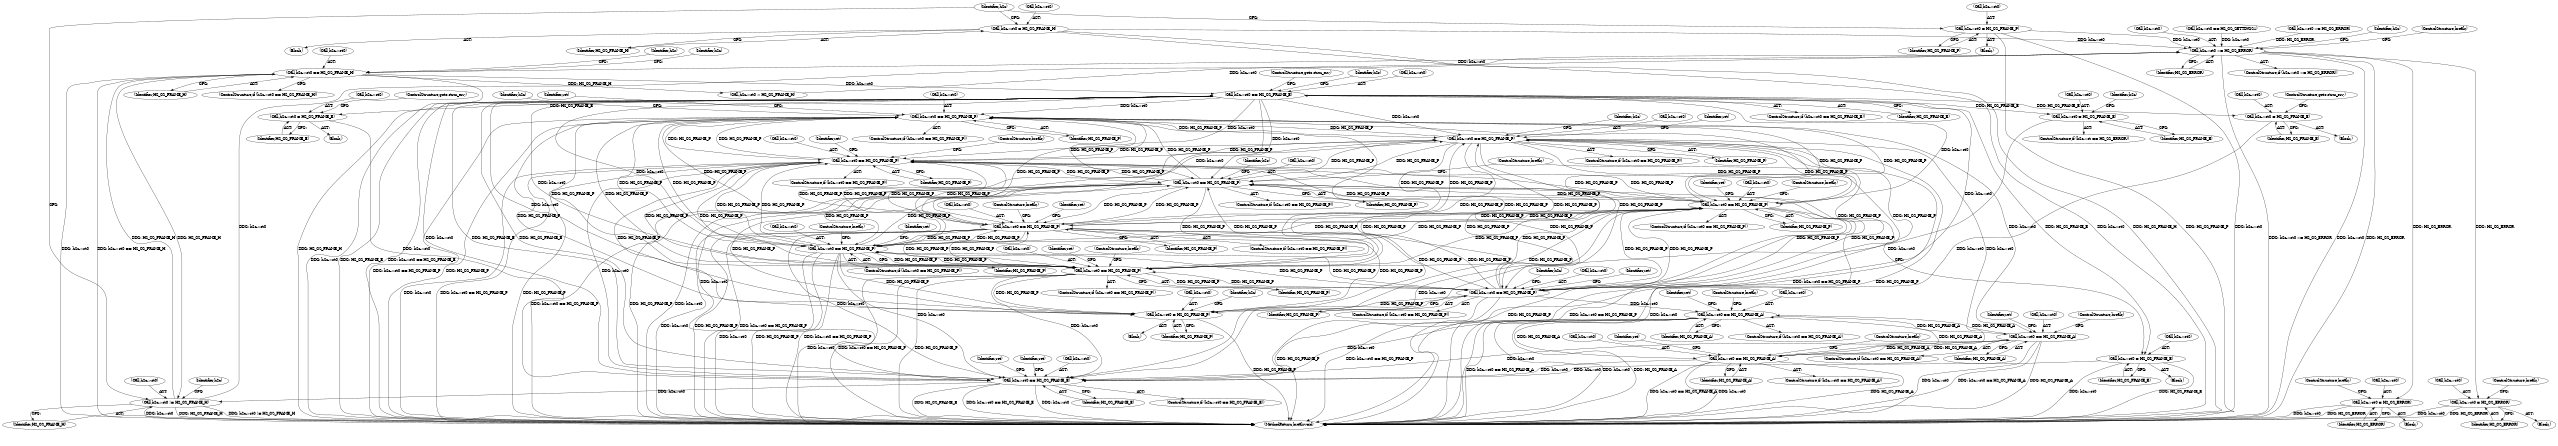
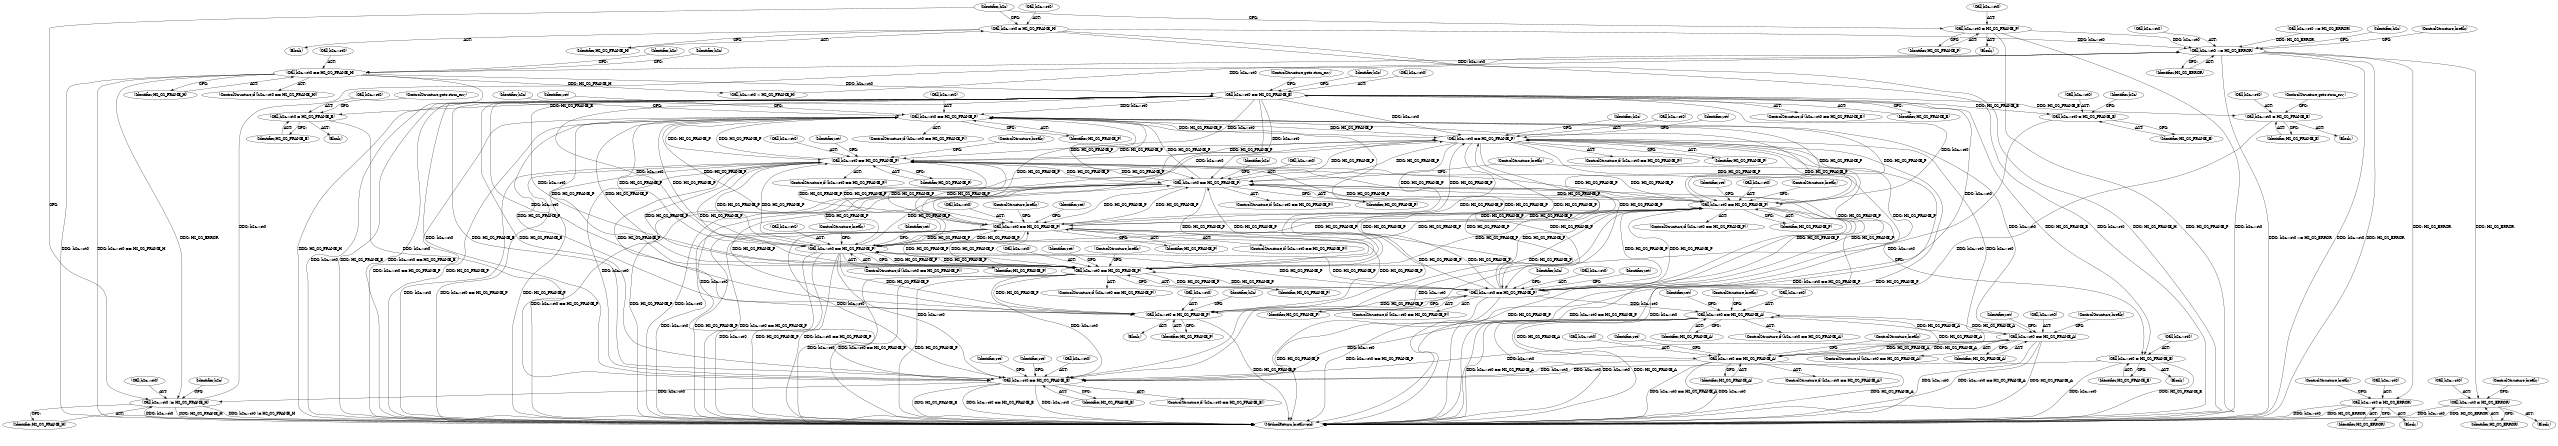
(2222, 29) -> none
(2291, 73) -> none
(302, 84) -> (302, 84)
(2084, 139) -> none
(109, 184) -> none
(199, 238) -> (199, 238)
